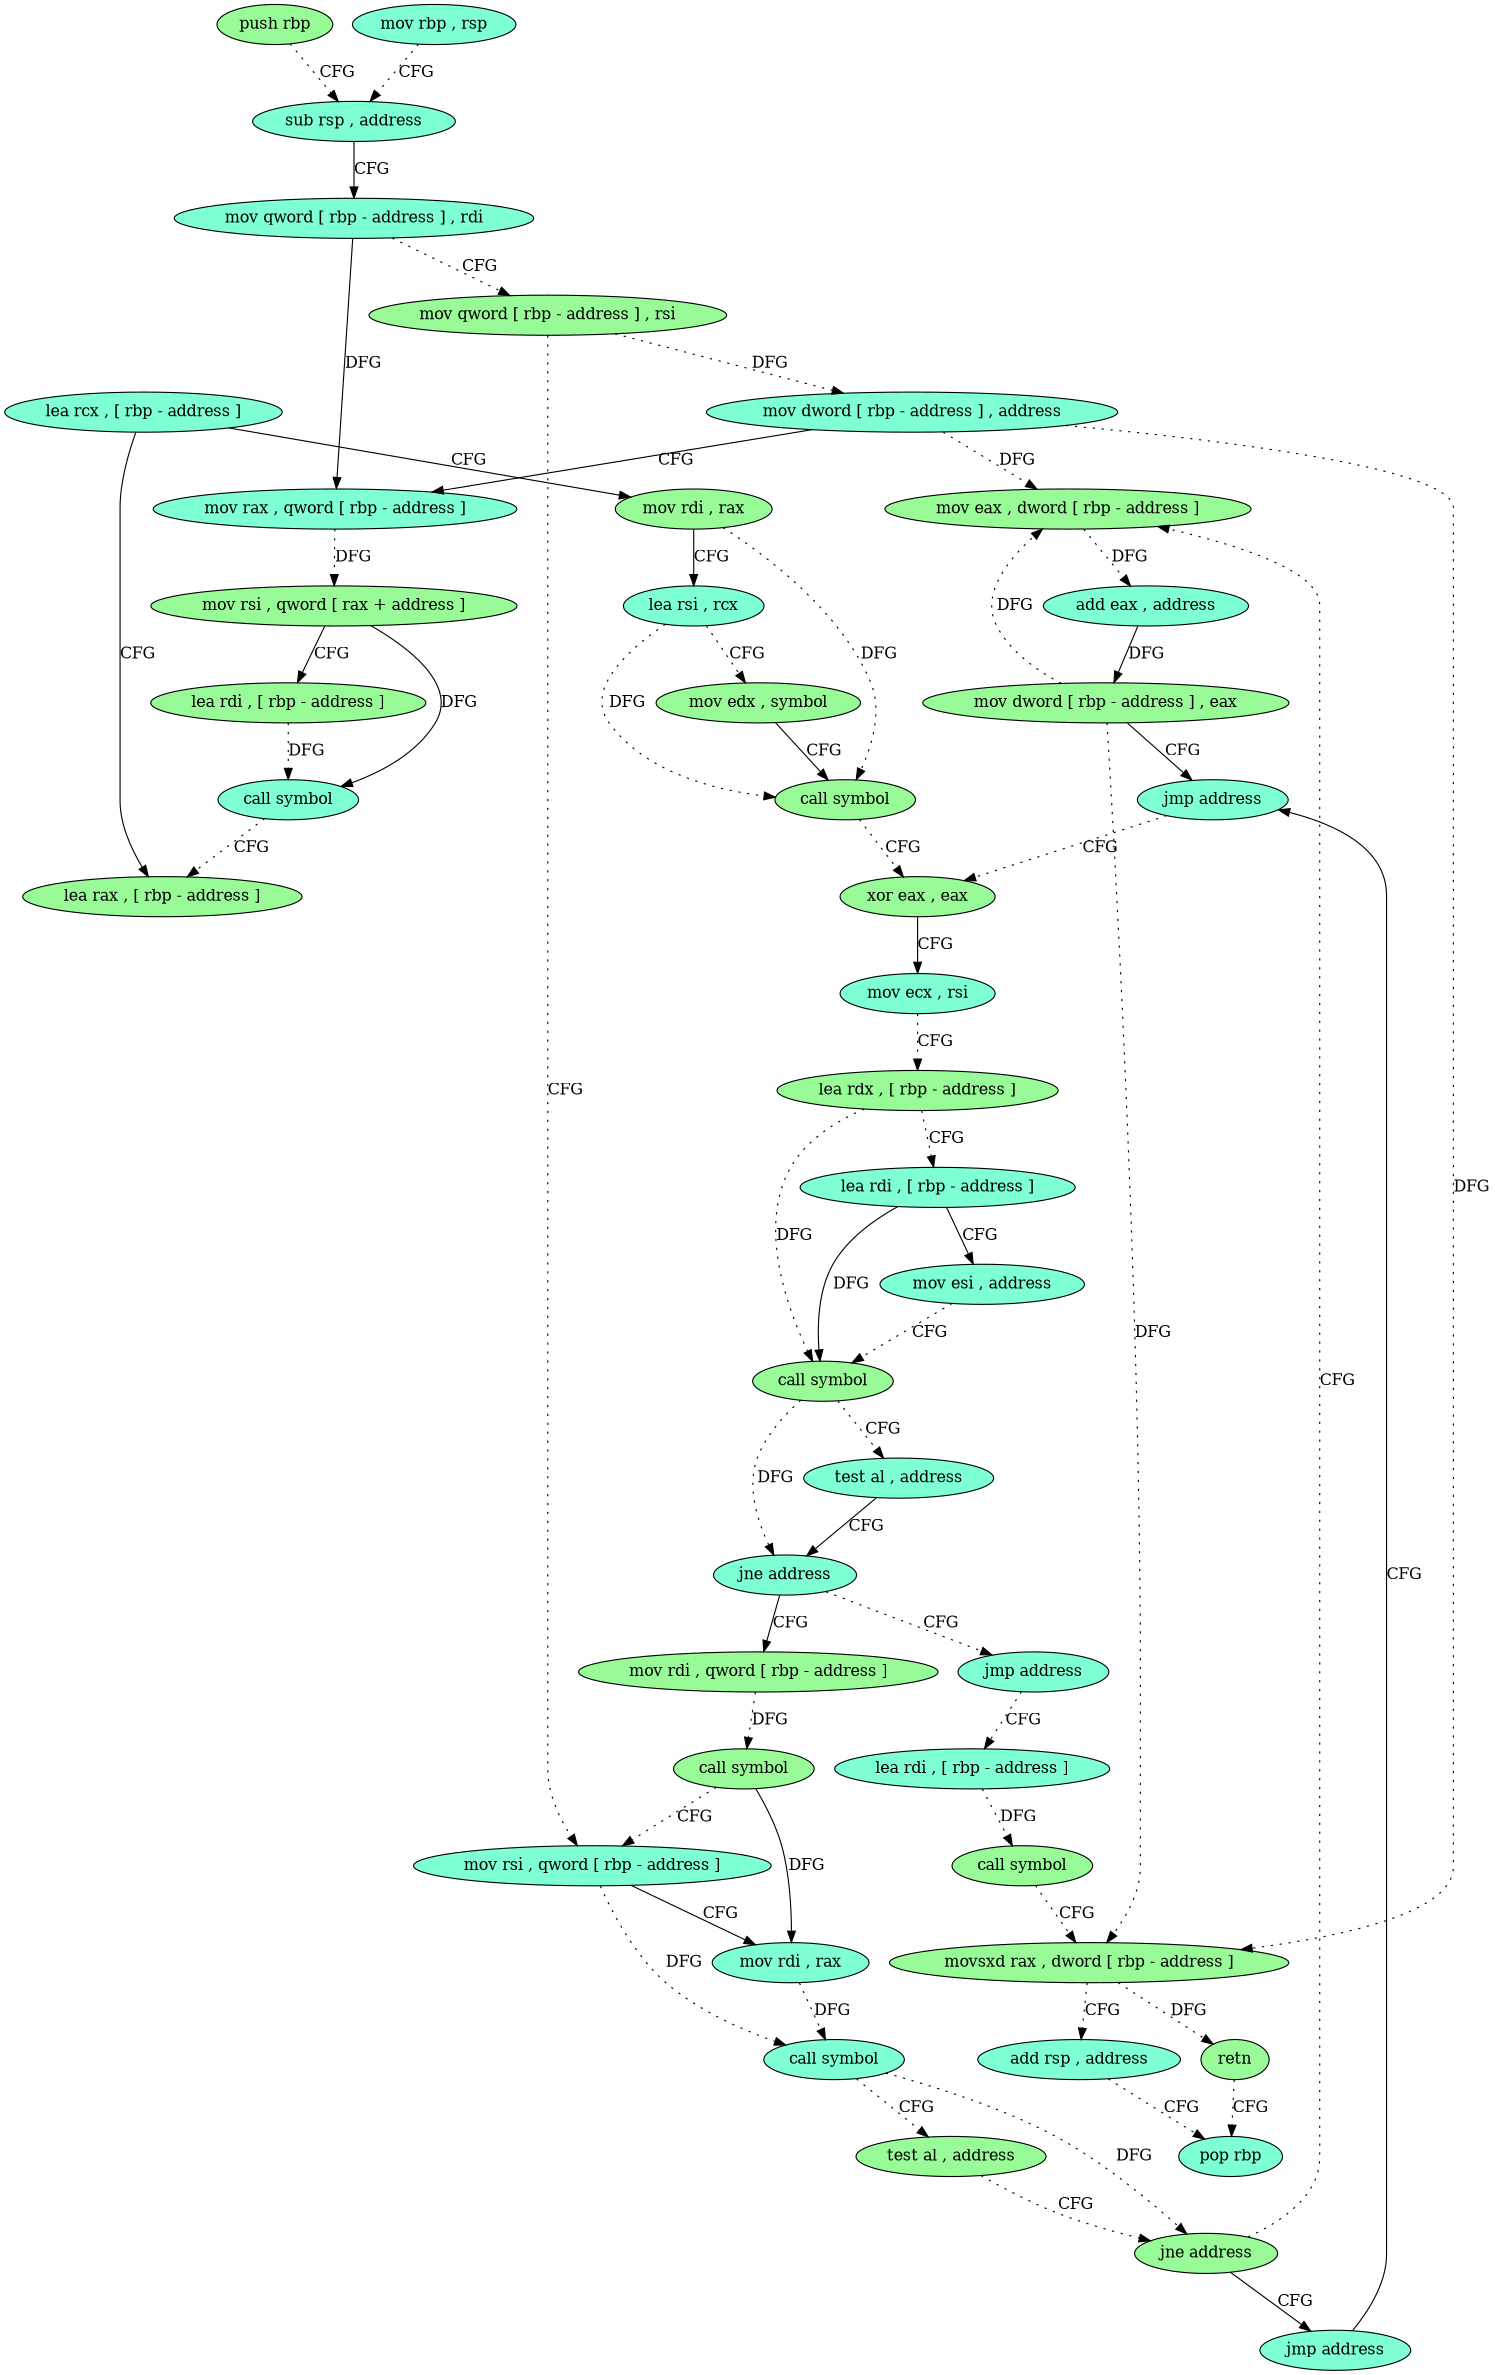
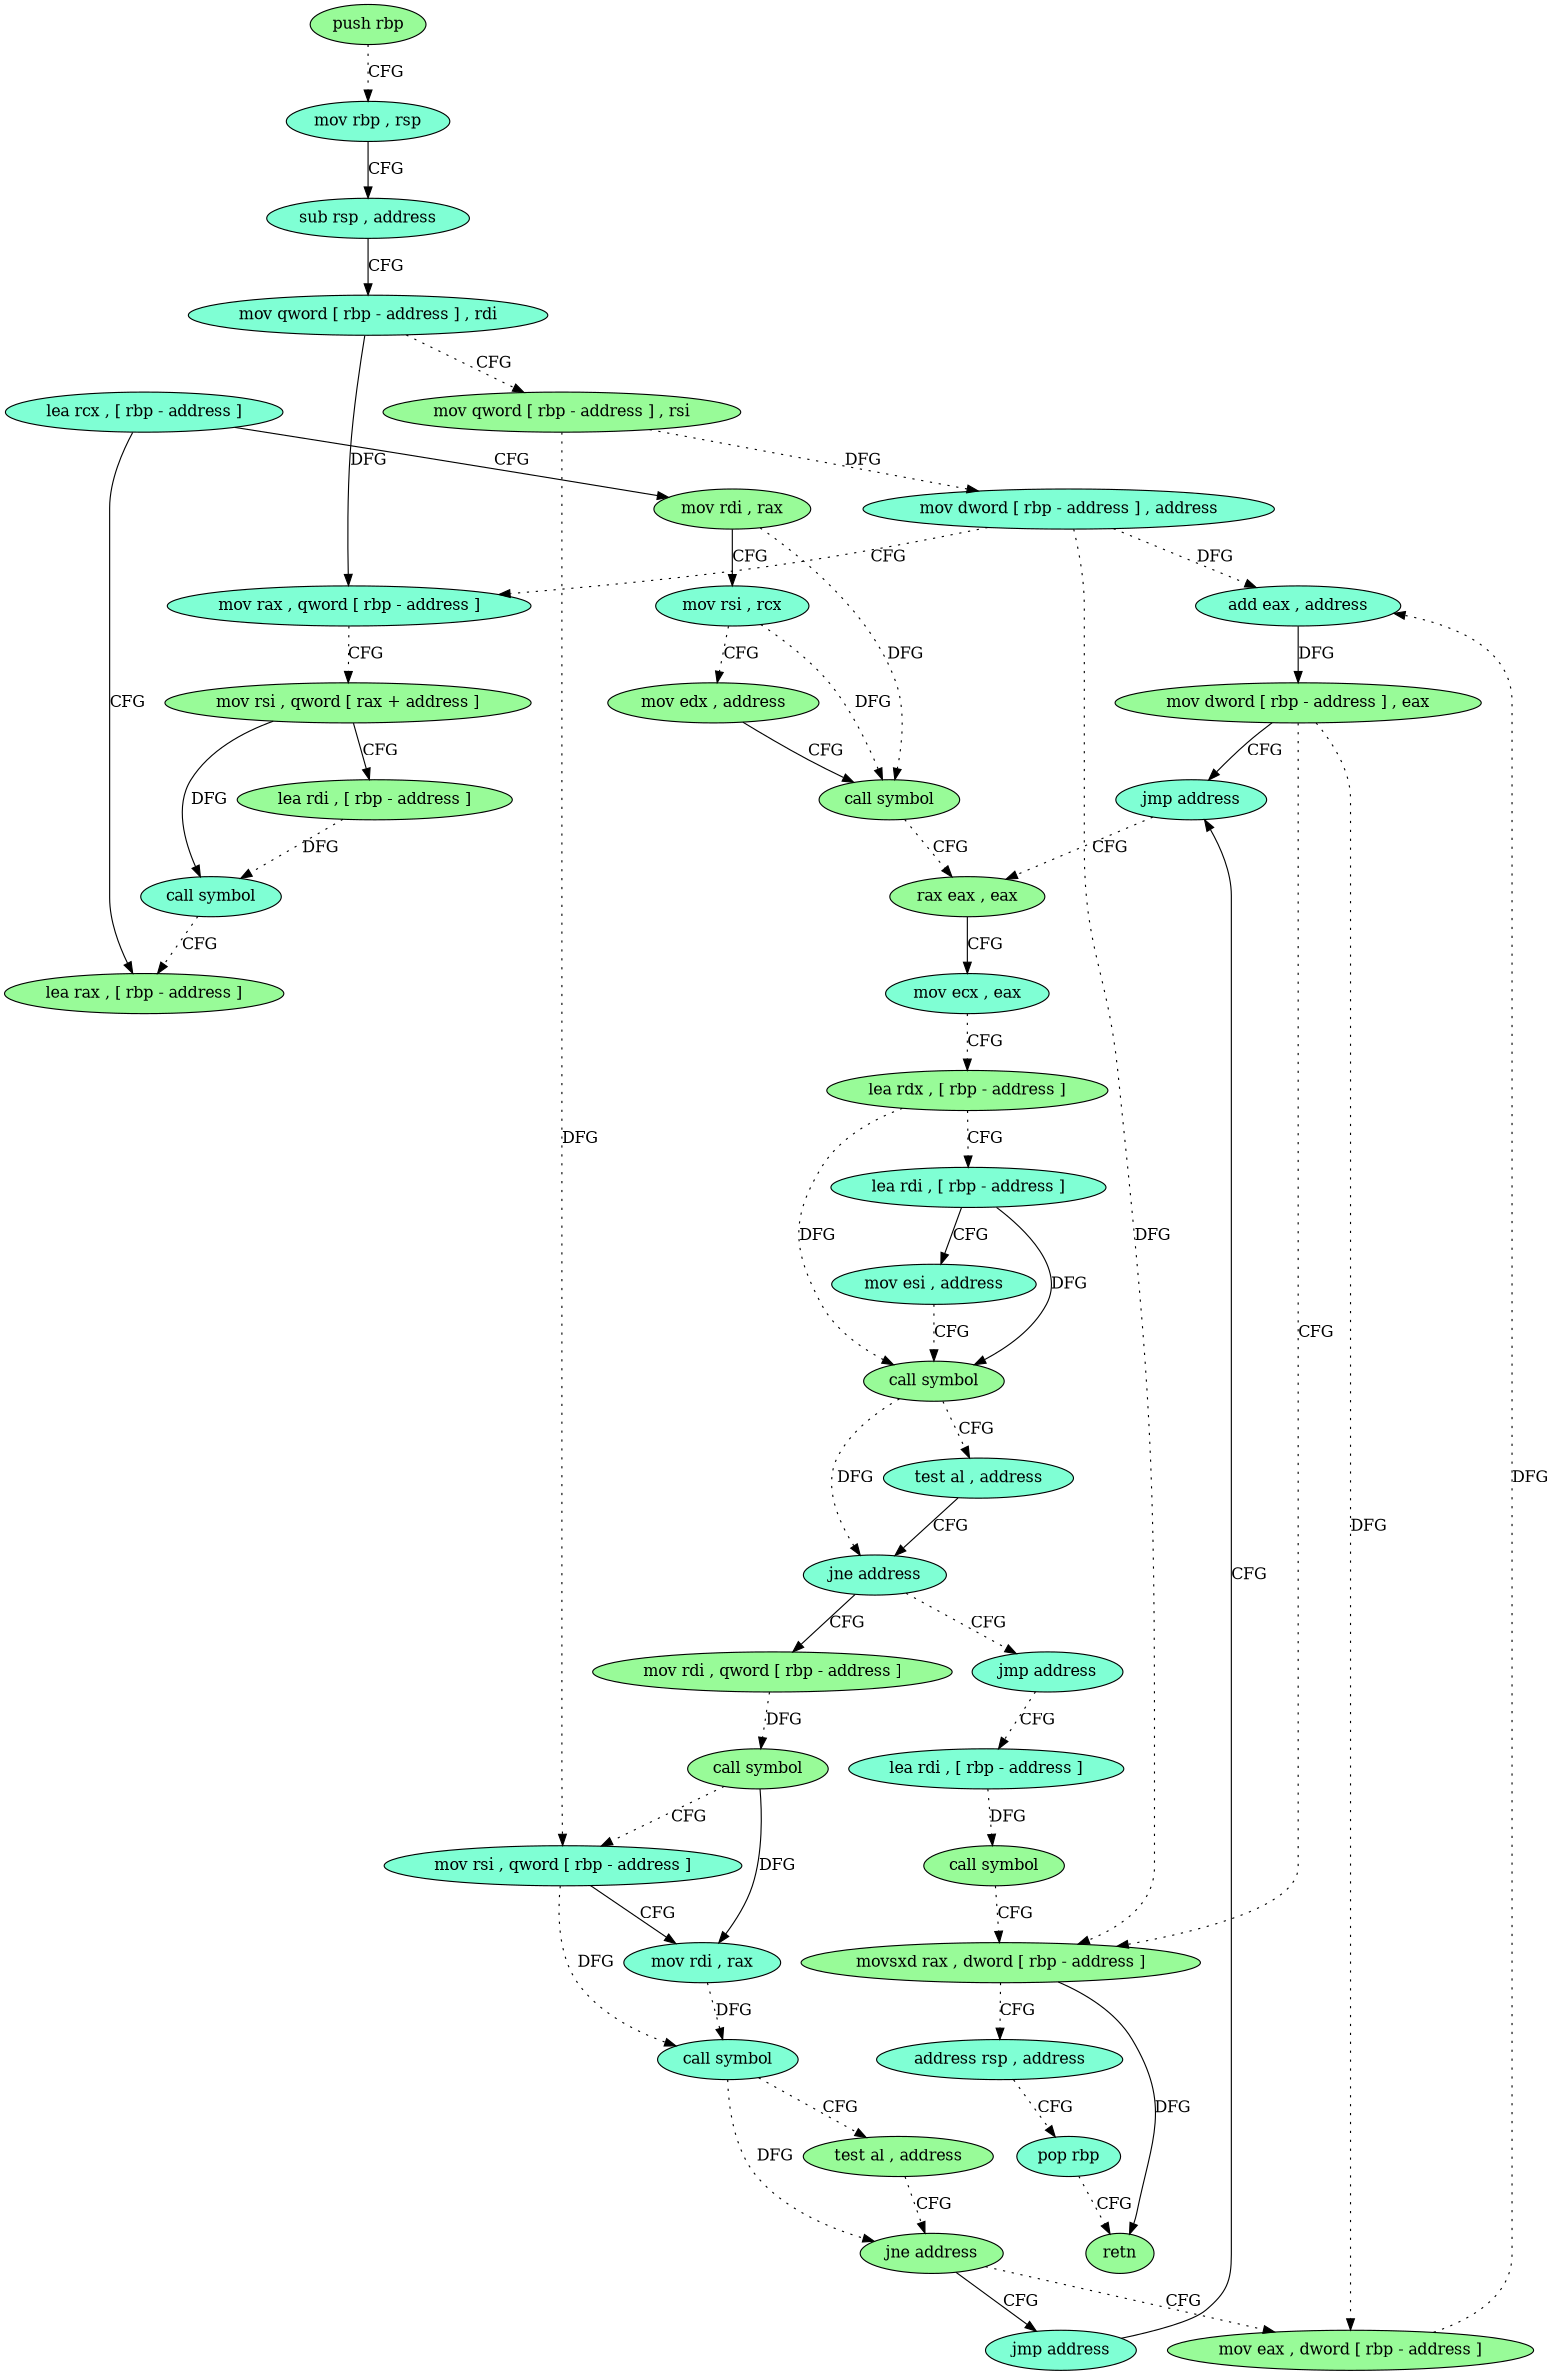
(311, 68) -> (368, 67)
(398, 68) -> (368, 164)
(985, 458) -> (1180, 556)
(627, 460) -> (750, 569)
(353, 558) -> (366, 654)
(694, 606) -> (732, 606)
(758, 703) -> (713, 703)
(918, 897) -> (967, 897)
(918, 994) -> (967, 994)
(566, 1090) -> (580, 1139)
(1153, 1333) -> (1316, 1333)
(1161, 2010) -> (1151, 2083)
(1079, 2060) -> (1000, 2060)
(1233, 2102) -> (1092, 2200)
